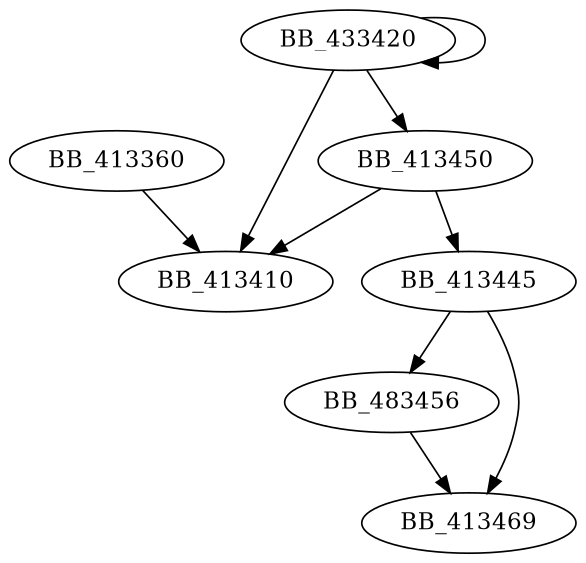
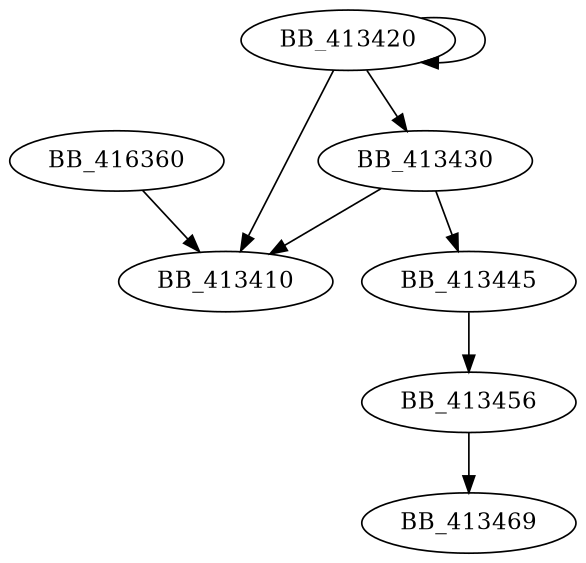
(348, 40) -> (348, 40)
(117, 161) -> (117, 161)
(425, 161) -> (425, 161)
(518, 394) -> none
(392, 402) -> (469, 402)
